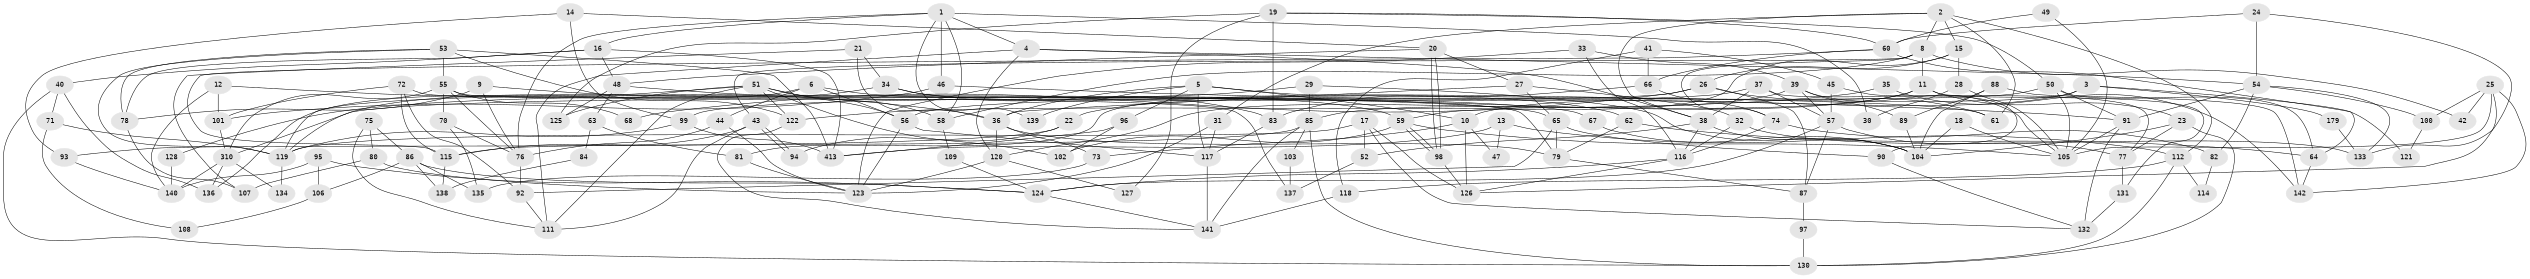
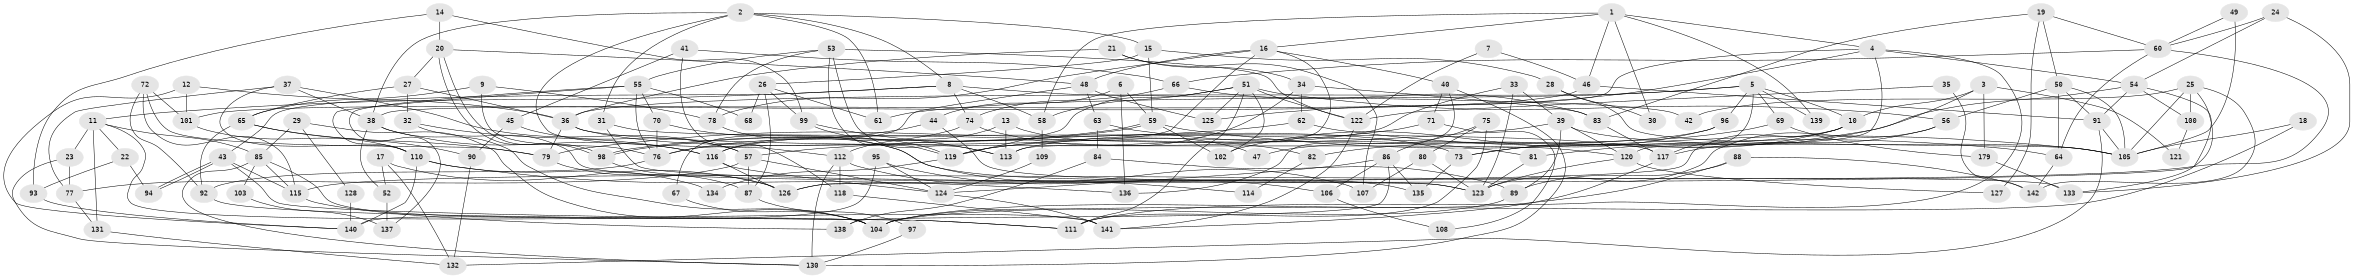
(687, 25) -> (976, 144)
(900, 34) -> (1670, 87)
none -> (1489, 49)
(859, 102) -> none
none -> (1780, 121)
(849, 135) -> none
(2015, 148) -> (339, 218)
(227, 157) -> (417, 157)
(831, 157) -> (1006, 157)
none -> (1358, 167)
